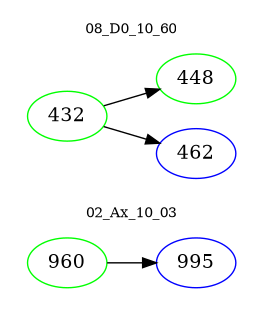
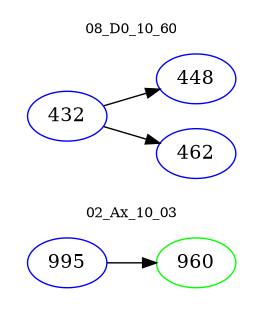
(196, 79) -> (196, 79)
(67, 116) -> (67, 116)
(125, 263) -> (125, 263)
